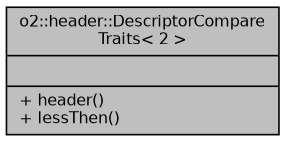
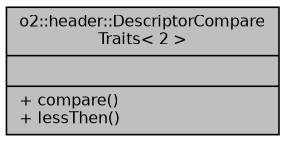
(62, 101) -> (69, 101)
